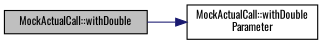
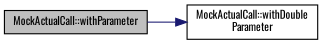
(76, 22) -> (76, 22)
